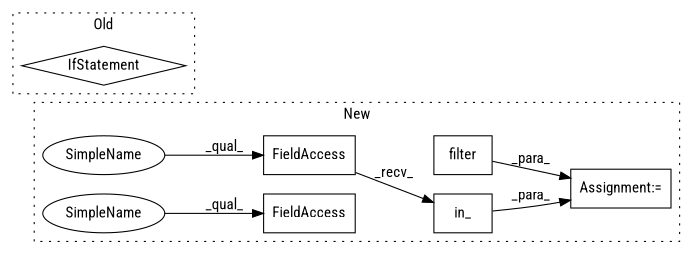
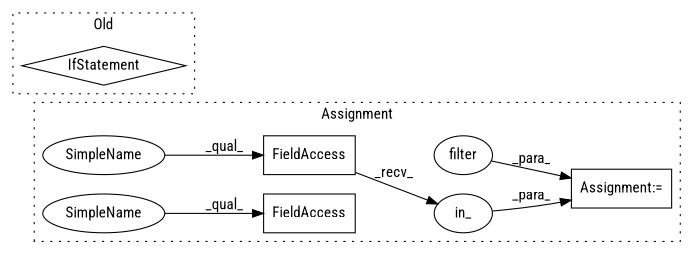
(357, 115) -> (357, 115)
(463, 155) -> (463, 155)
(463, 213) -> (463, 213)
